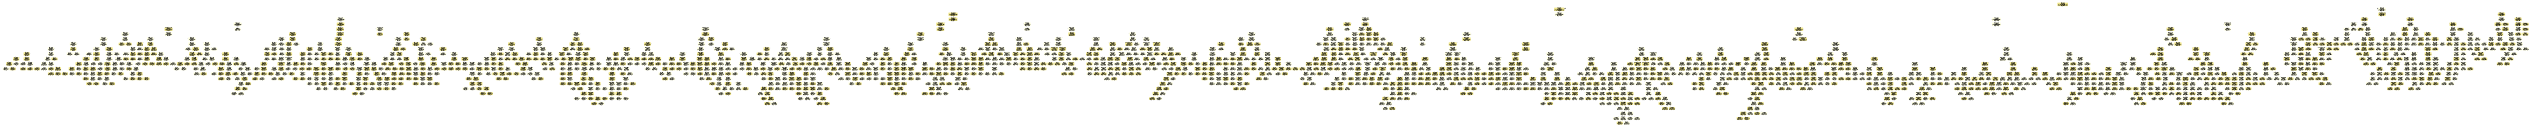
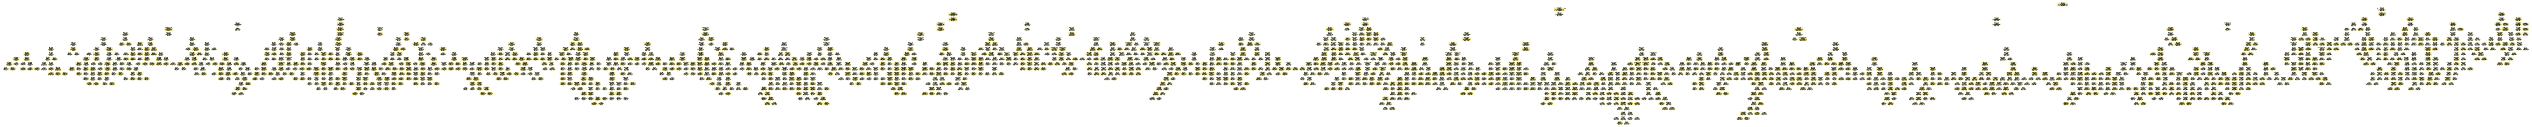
(72, 74) -> none
